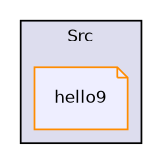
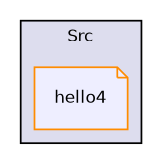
(81, 98) -> (81, 98)
